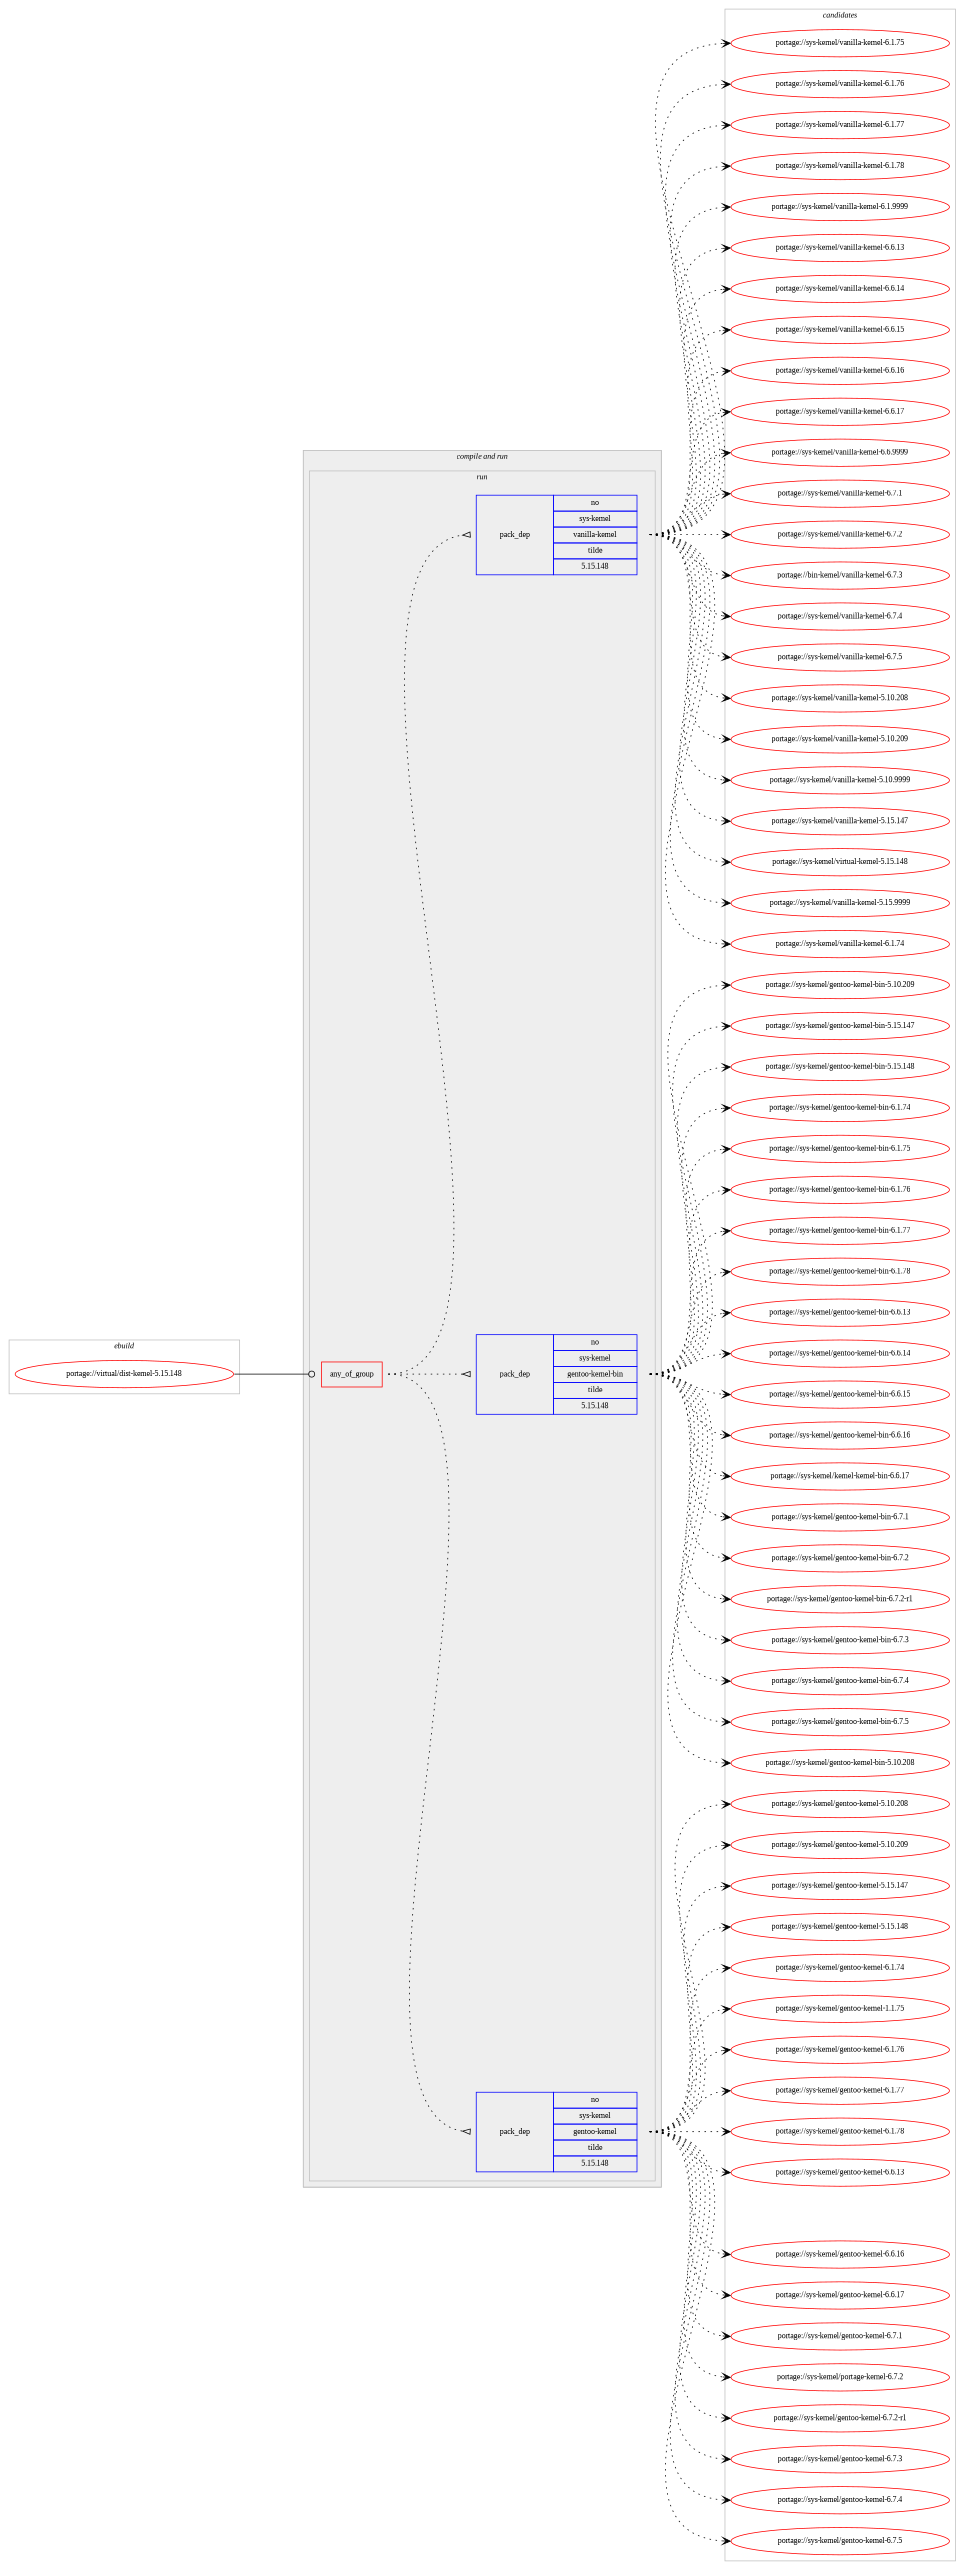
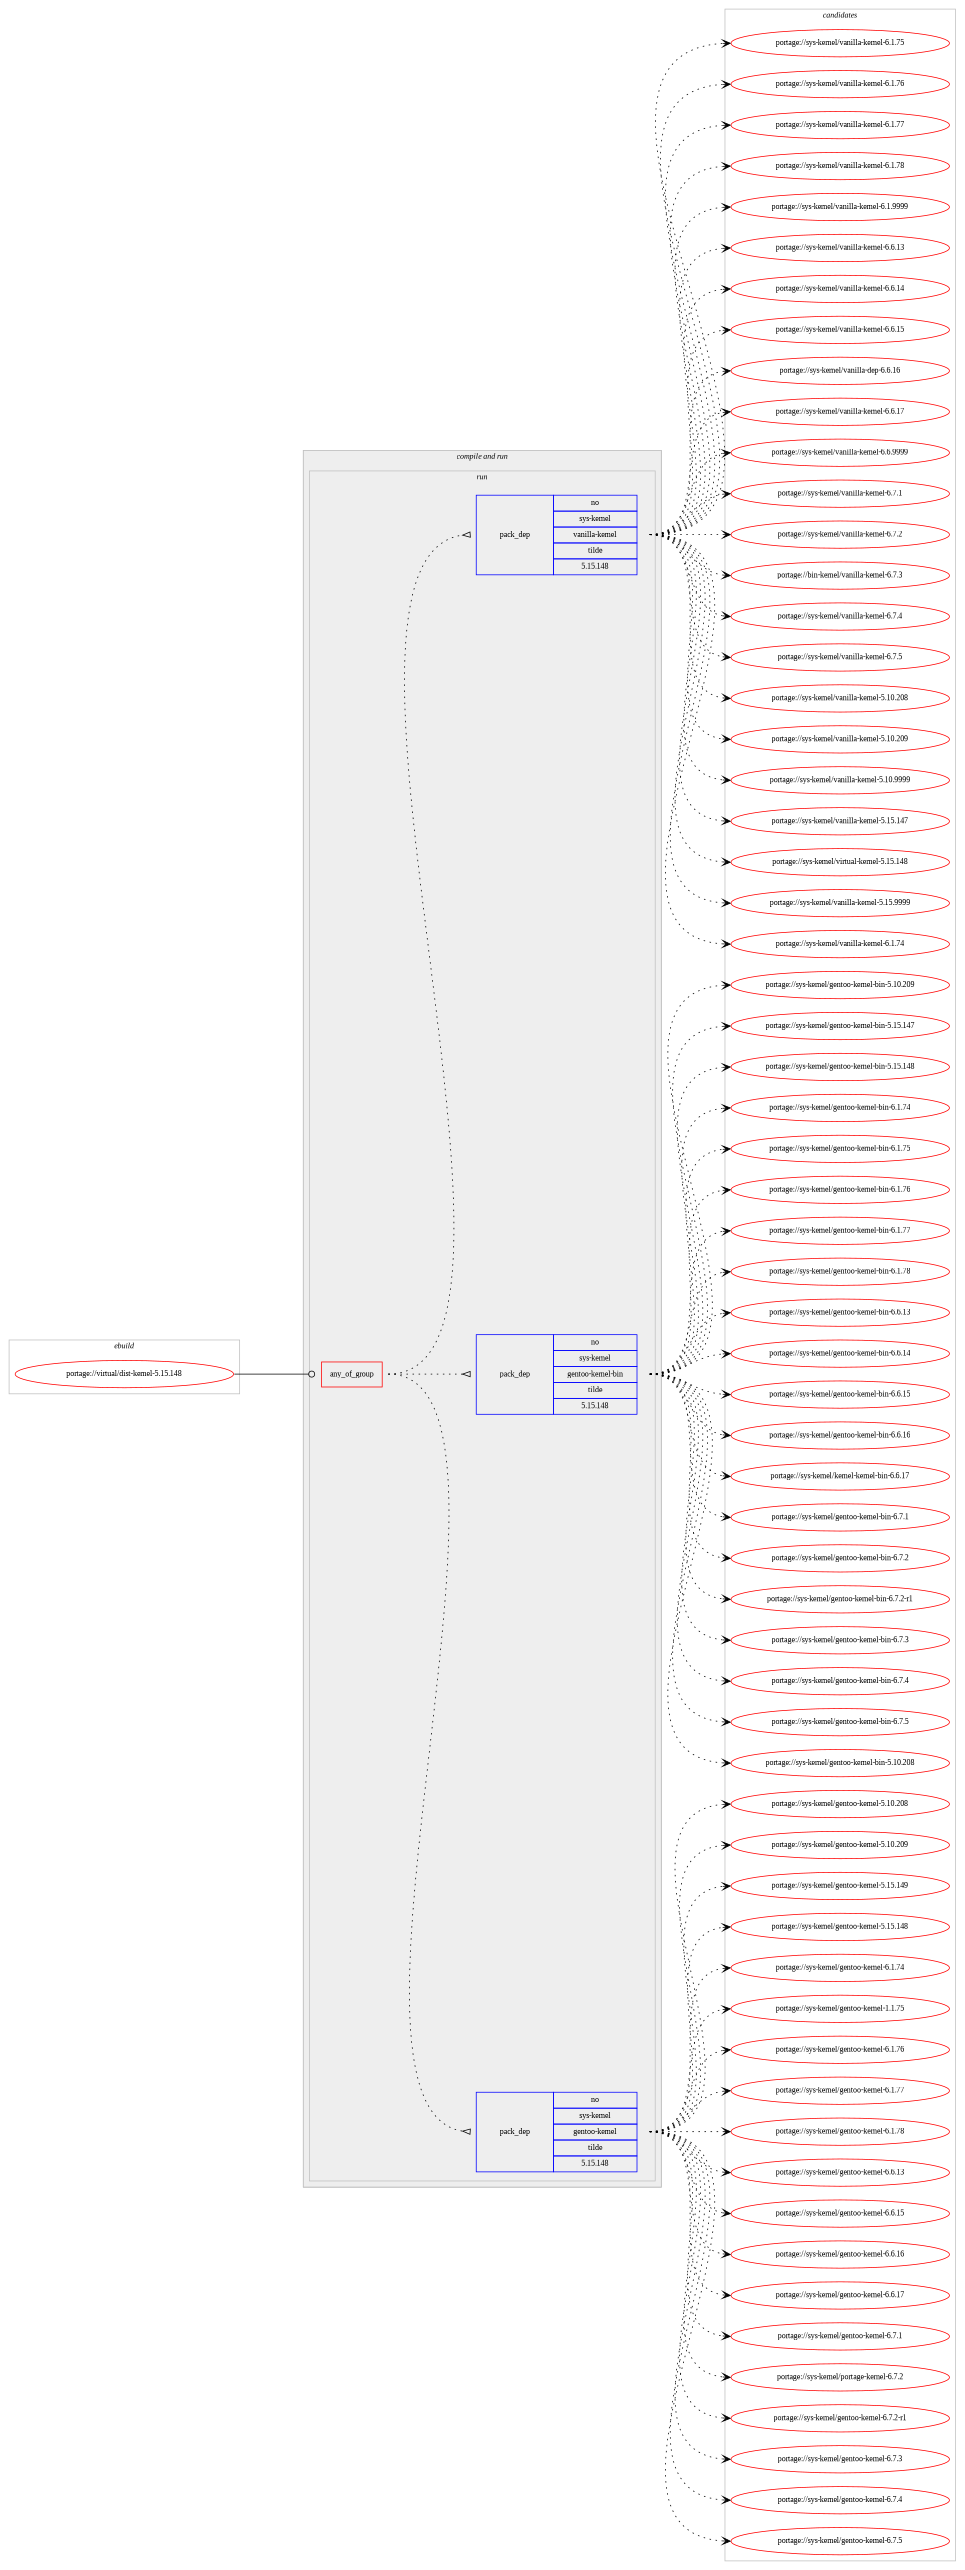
(840, 371) -> (840, 371)
(840, 1886) -> (840, 1886)
none -> (840, 2214)
